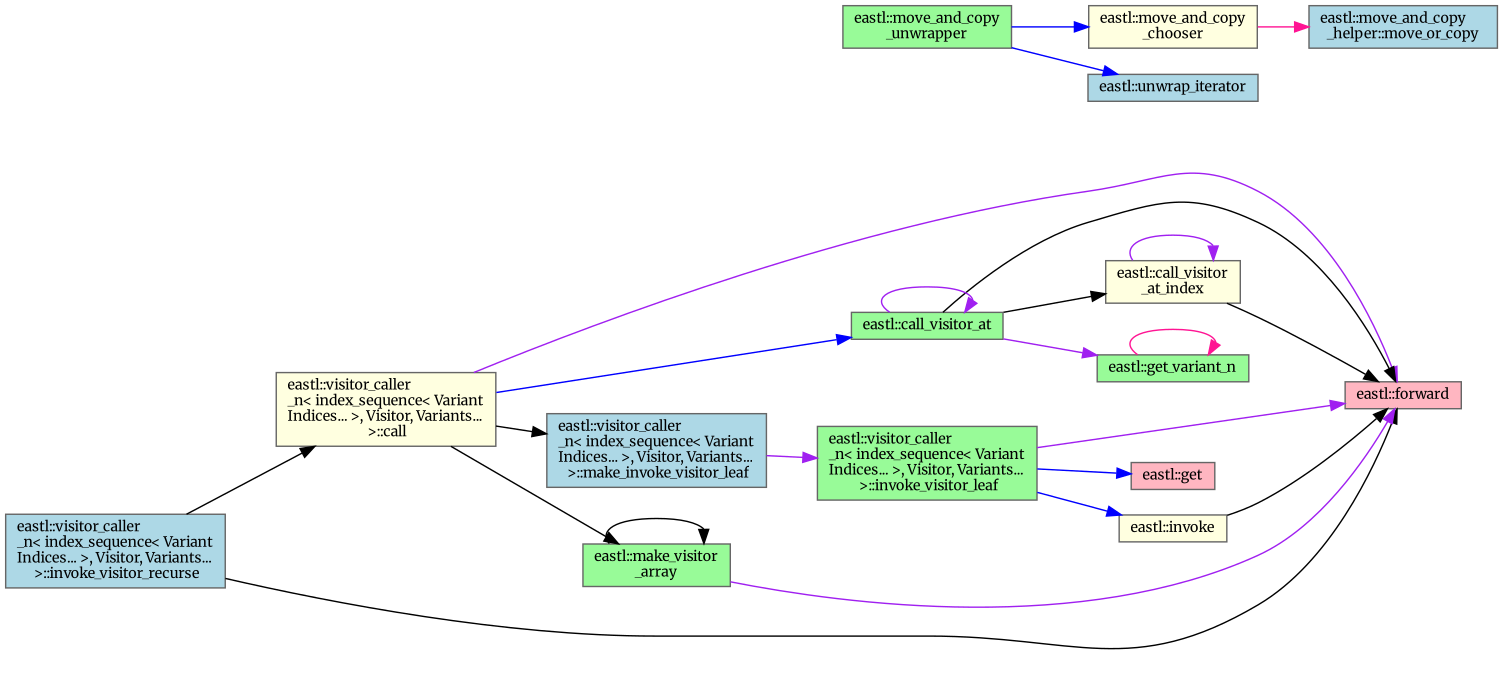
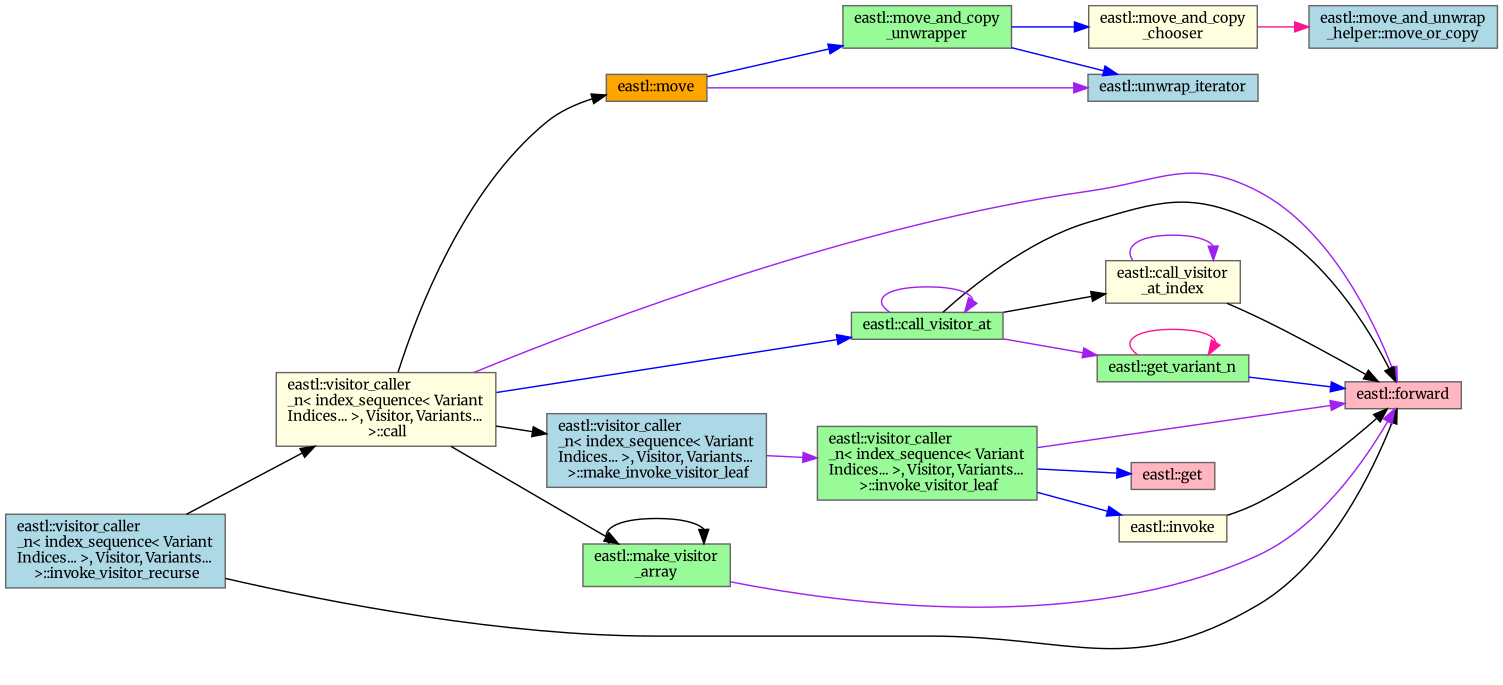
(1403, 27) -> (1403, 27)
none -> (657, 88)
none -> (1290, 382)
